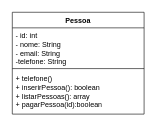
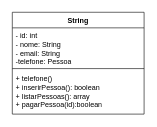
(78, 21) -> (78, 21)
(46, 49) -> (47, 49)
